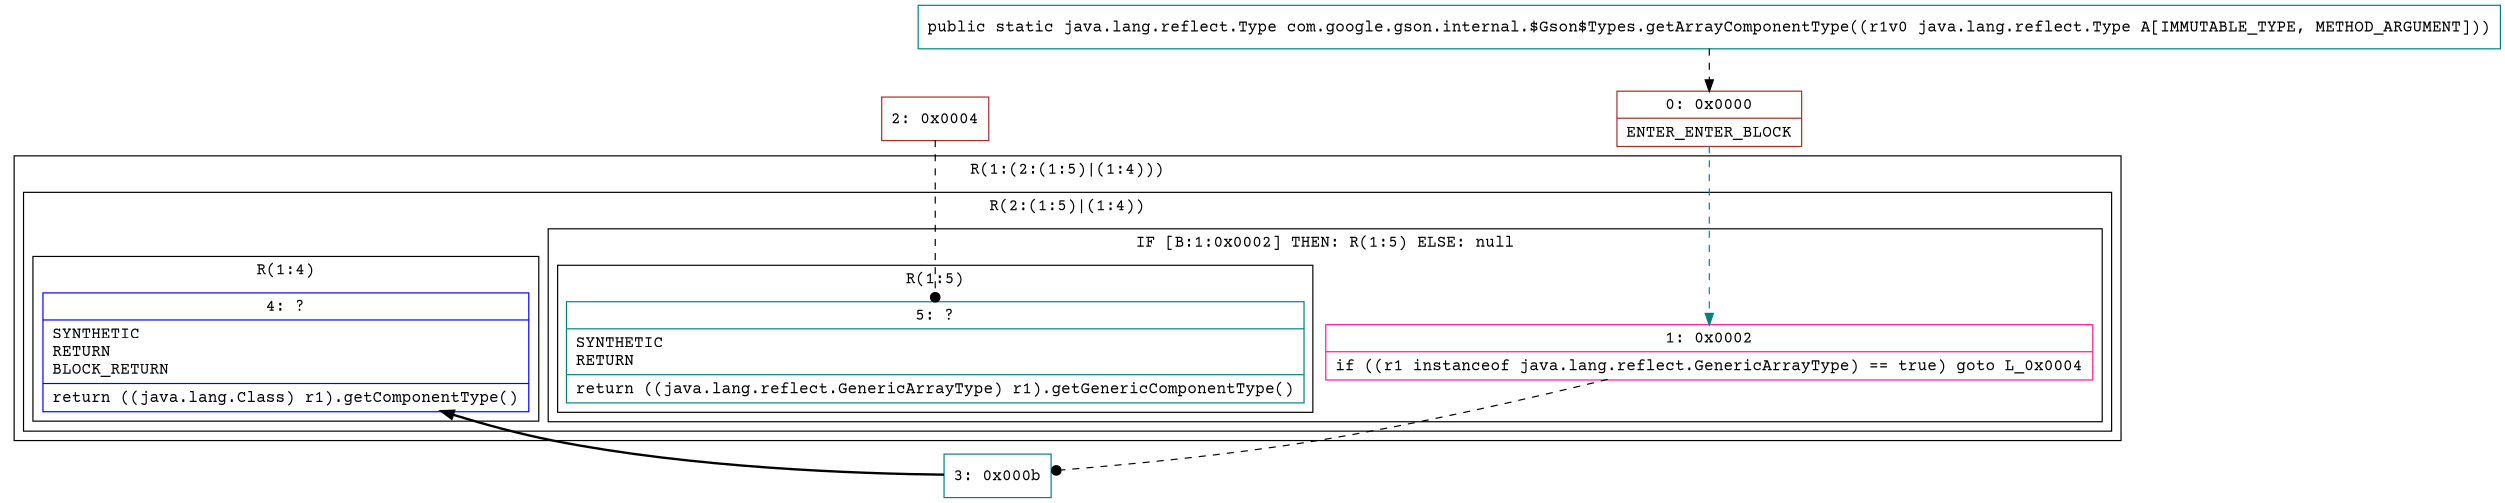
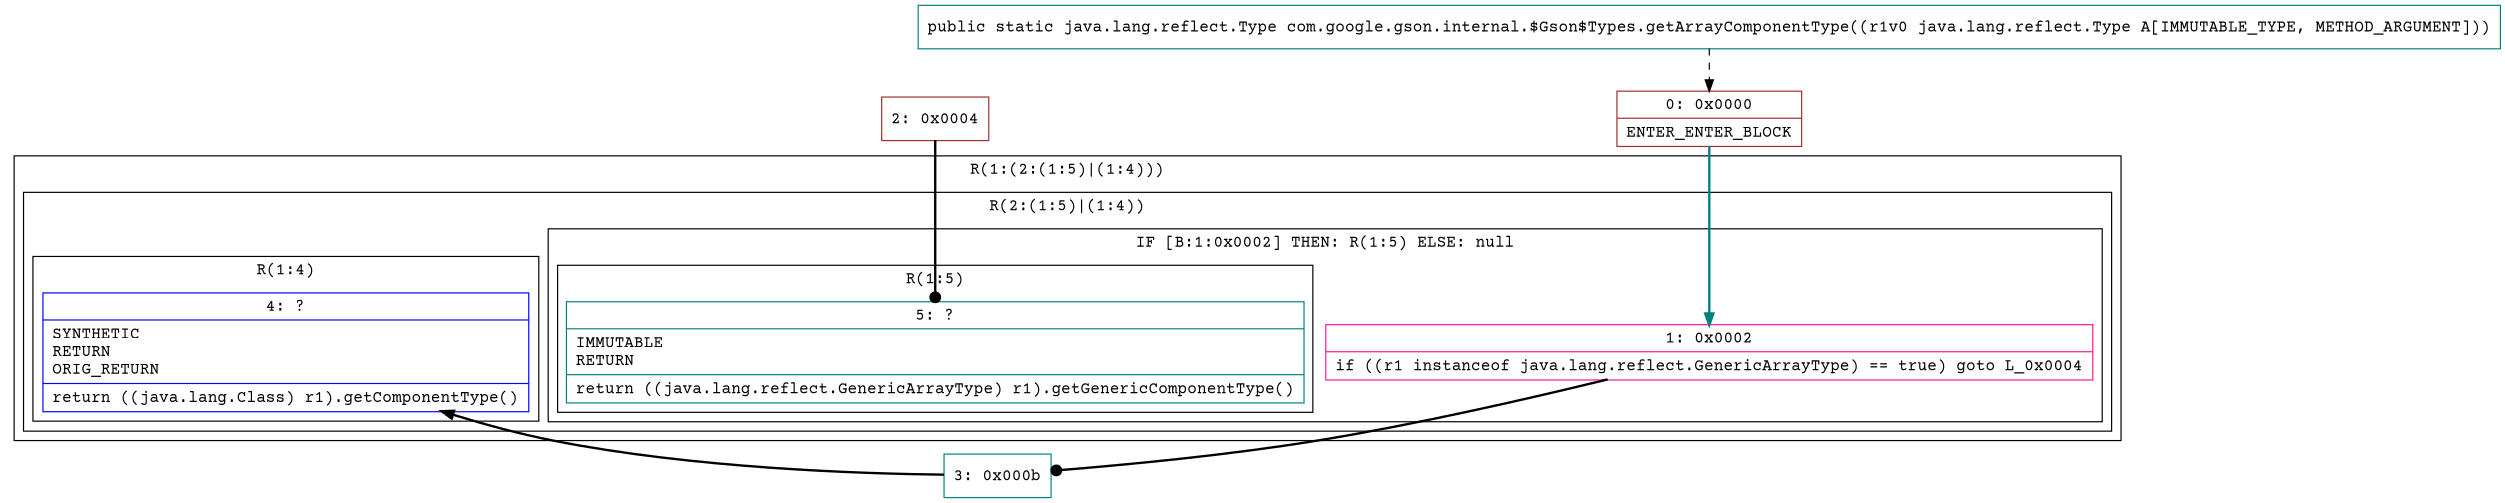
(935, 216) -> (935, 216)
(1709, 221) -> (1709, 221)
(620, 342) -> (620, 342)
(111, 369) -> (106, 369)
(1268, 448) -> (1268, 448)
